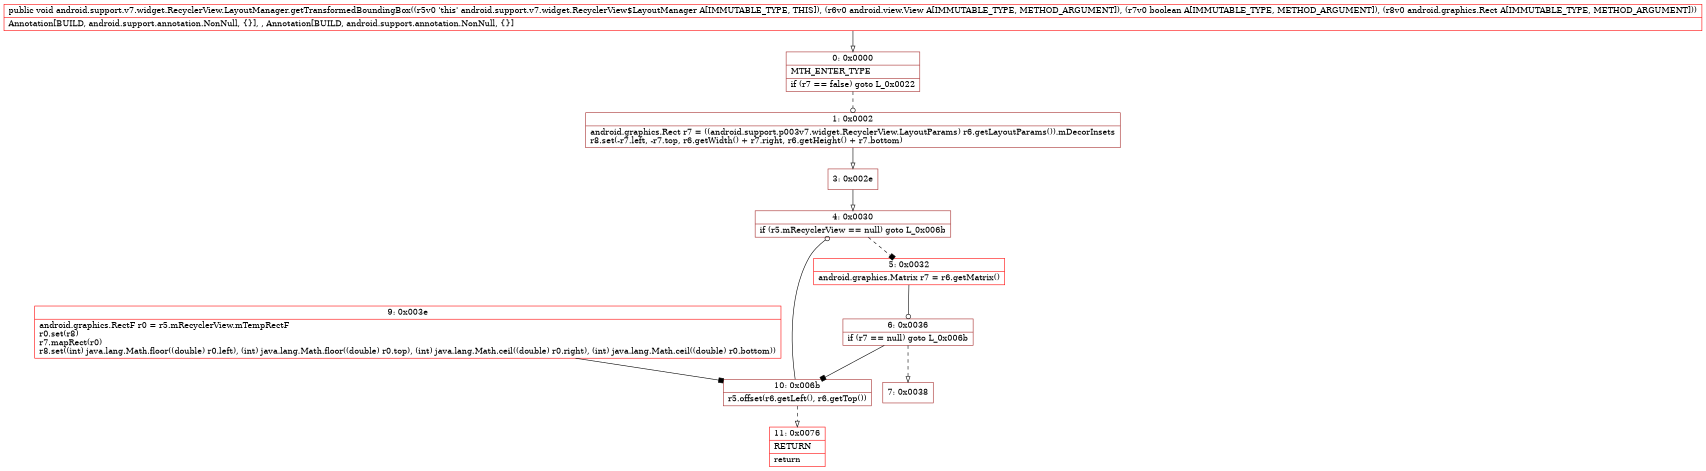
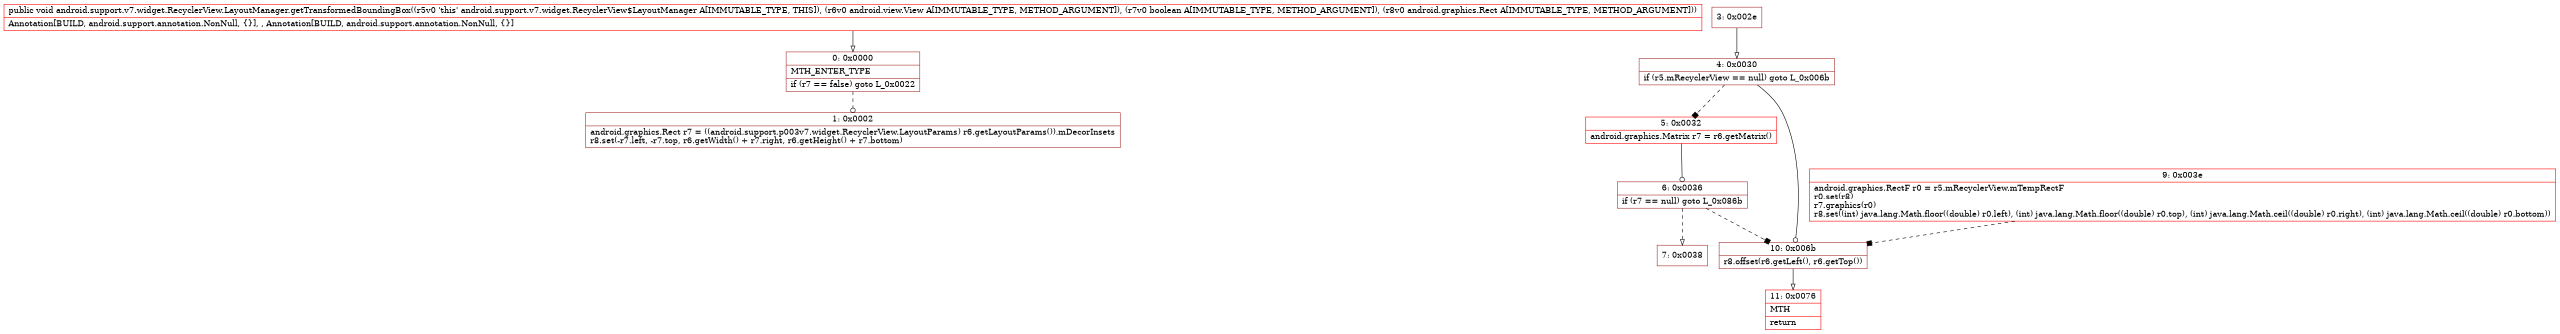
(853, 155) -> none
(794, 305) -> (1795, 156)
(908, 338) -> (1682, 201)
(71, 343) -> (1845, 206)
(855, 361) -> (1735, 224)
(647, 369) -> (1944, 232)
(797, 399) -> (1793, 262)
(797, 414) -> (1793, 276)
(793, 447) -> (1780, 309)
